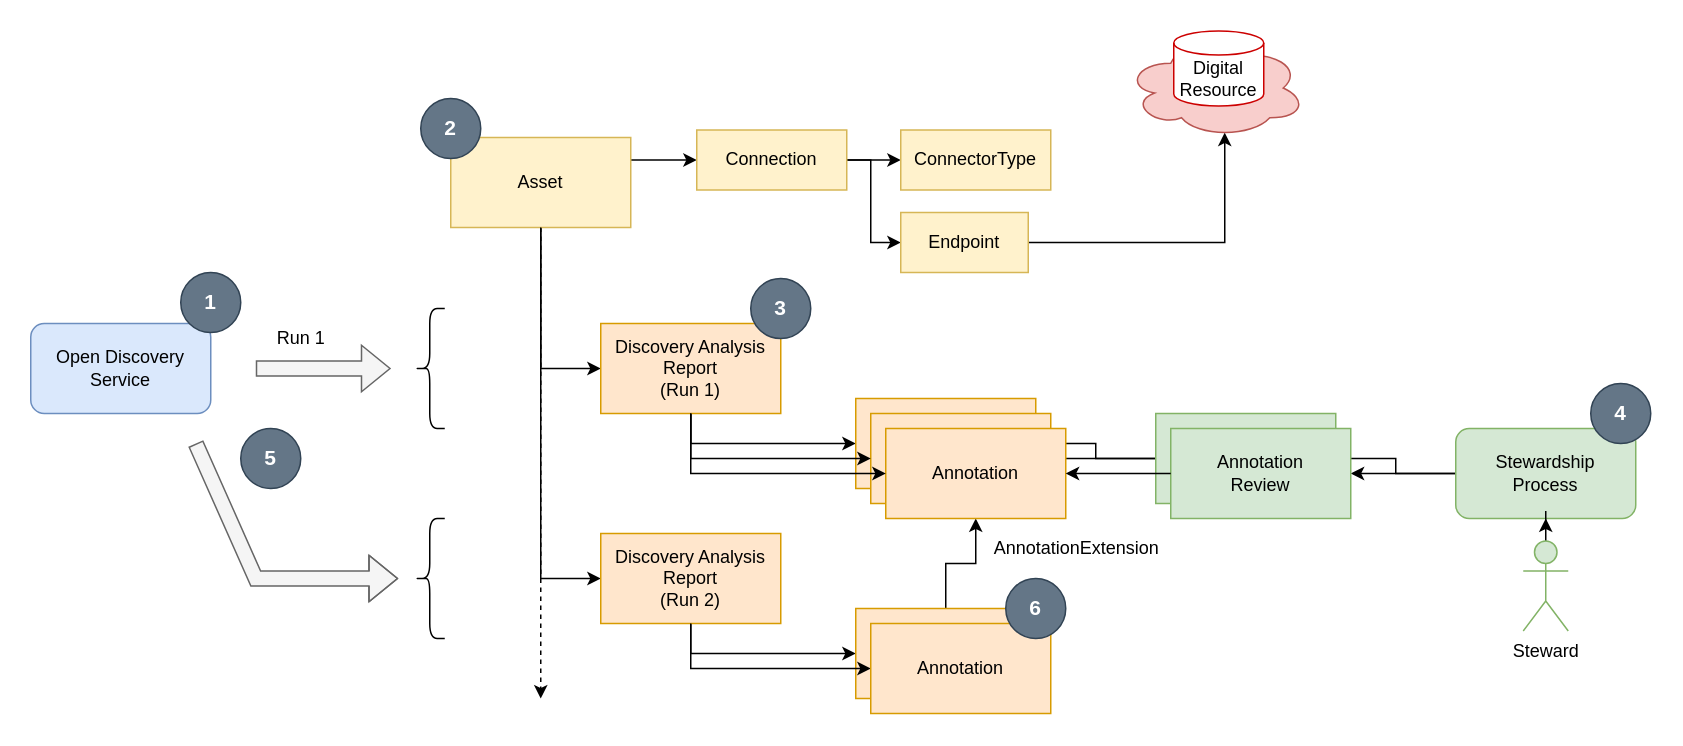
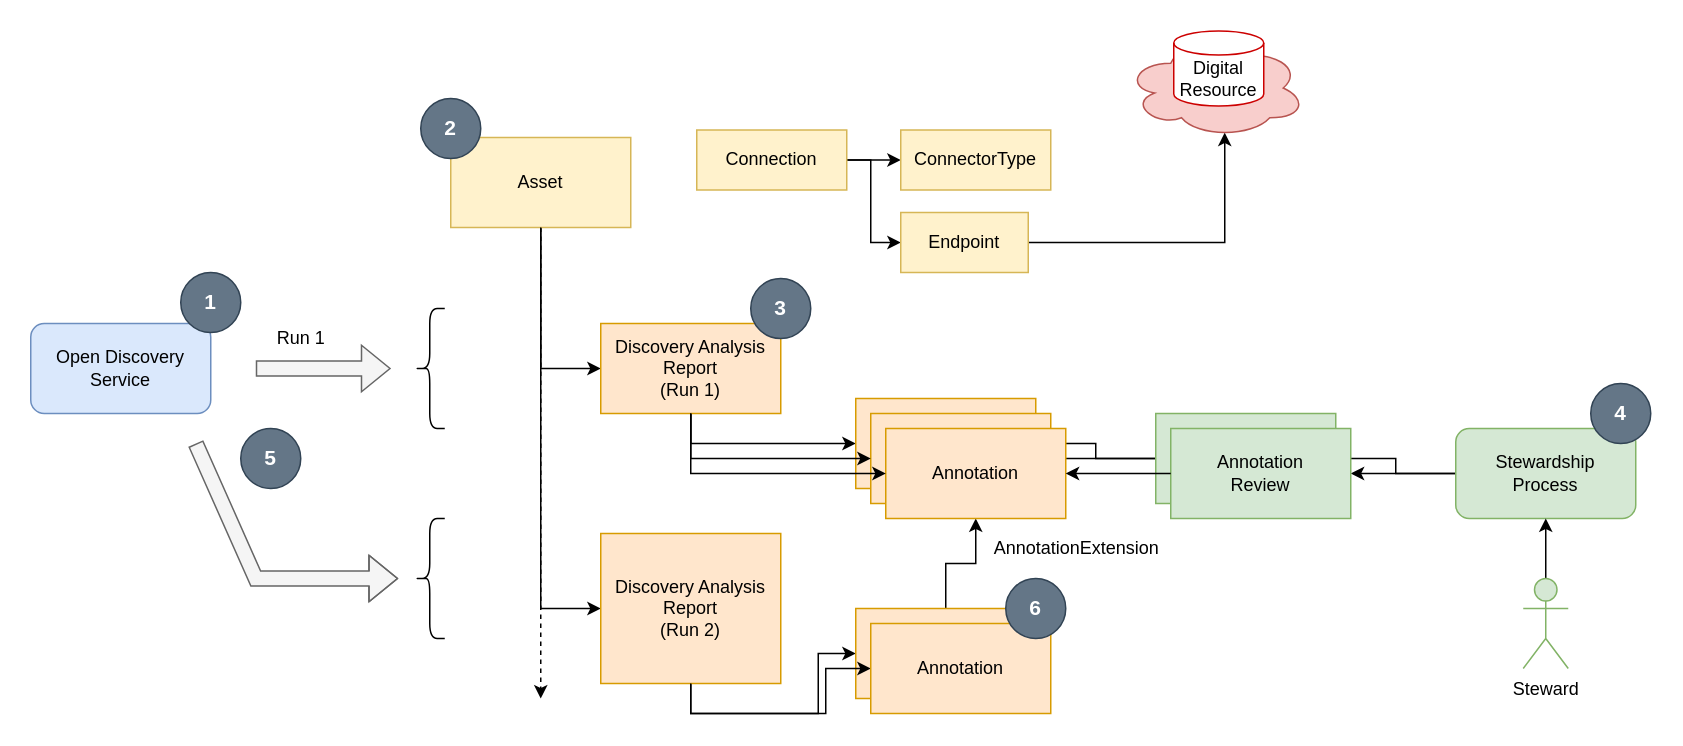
(659, 160) -> none
(691, 578) -> (691, 608)
(1546, 586) -> (1546, 623)
